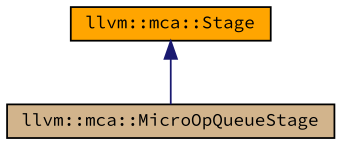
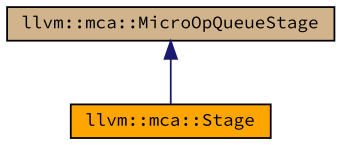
(171, 82) -> (171, 82)
